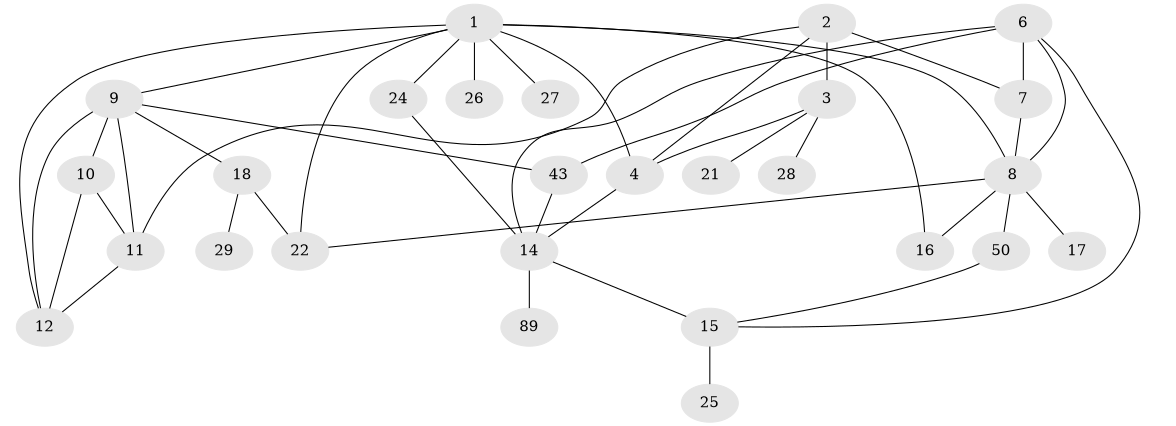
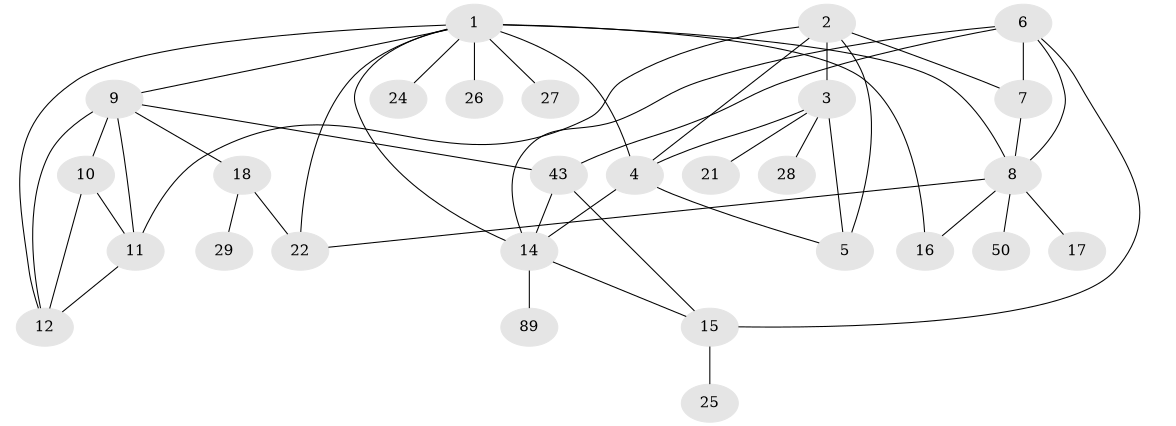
(464, 175) -> (383, 154)
none -> (845, 251)
(860, 299) -> (634, 251)
